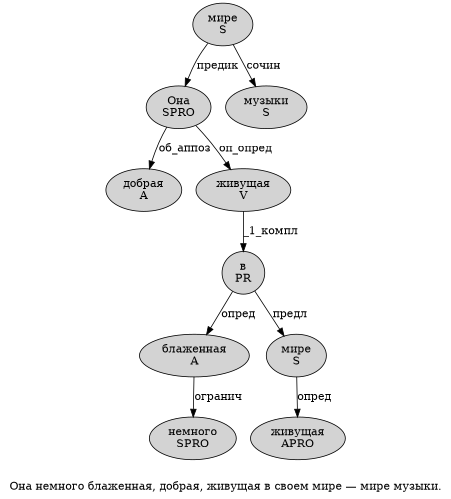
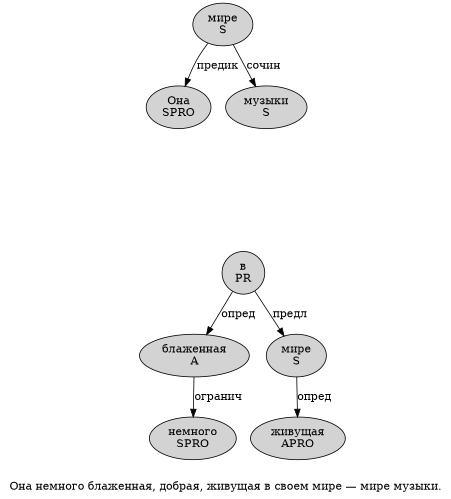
(144, 190) -> none
(243, 190) -> none
